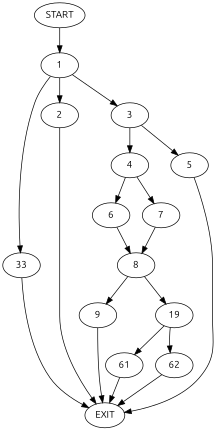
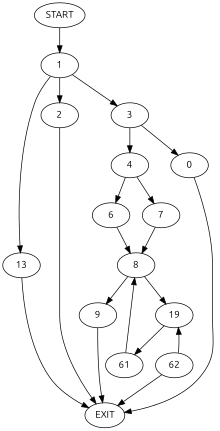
(190, 165) -> (190, 165)
(22, 265) -> (22, 265)
(170, 337) -> (179, 344)
(116, 387) -> (130, 319)
